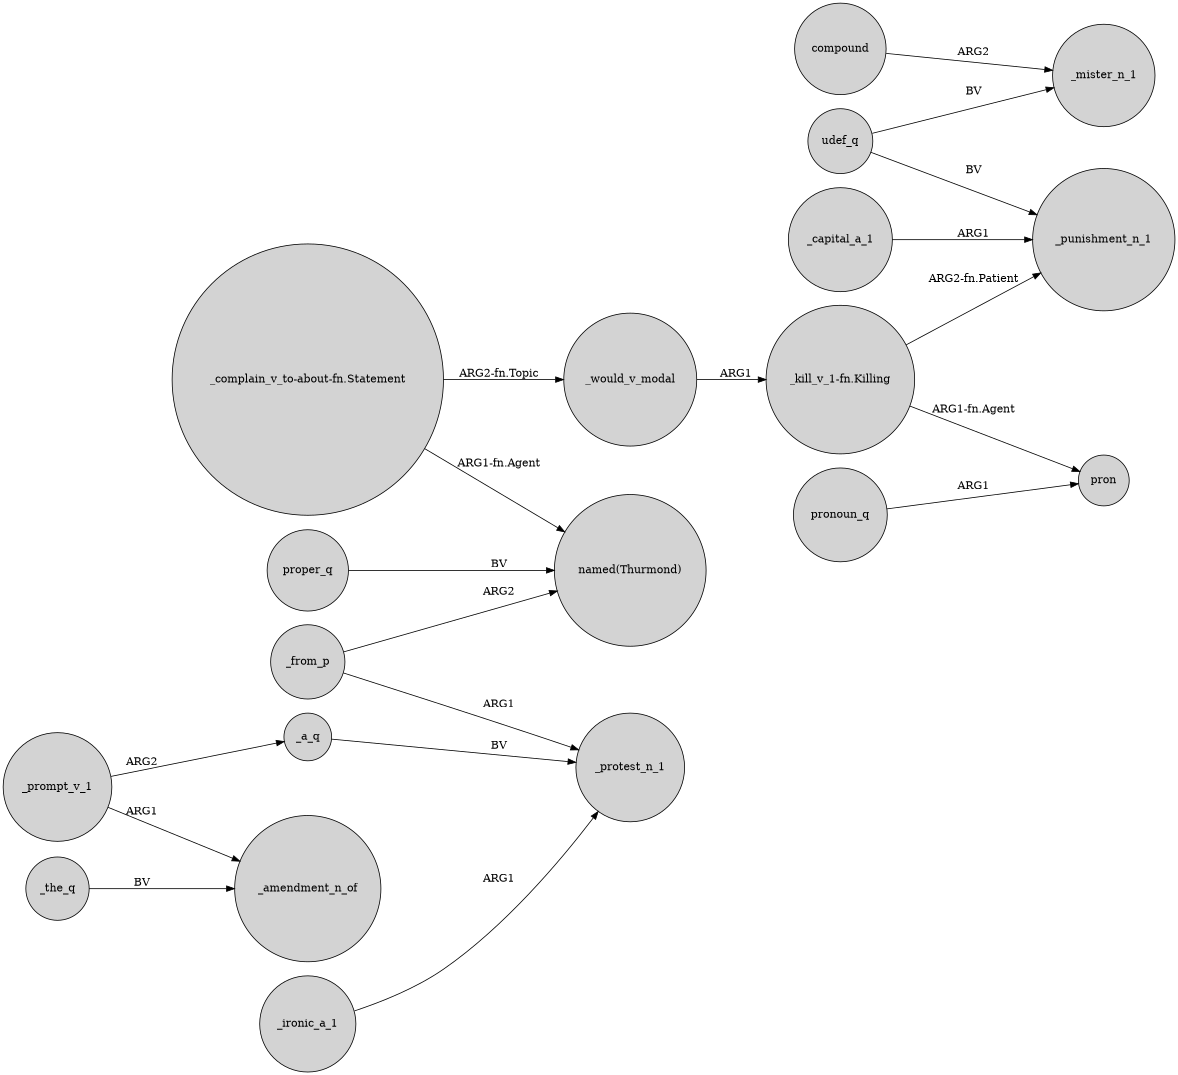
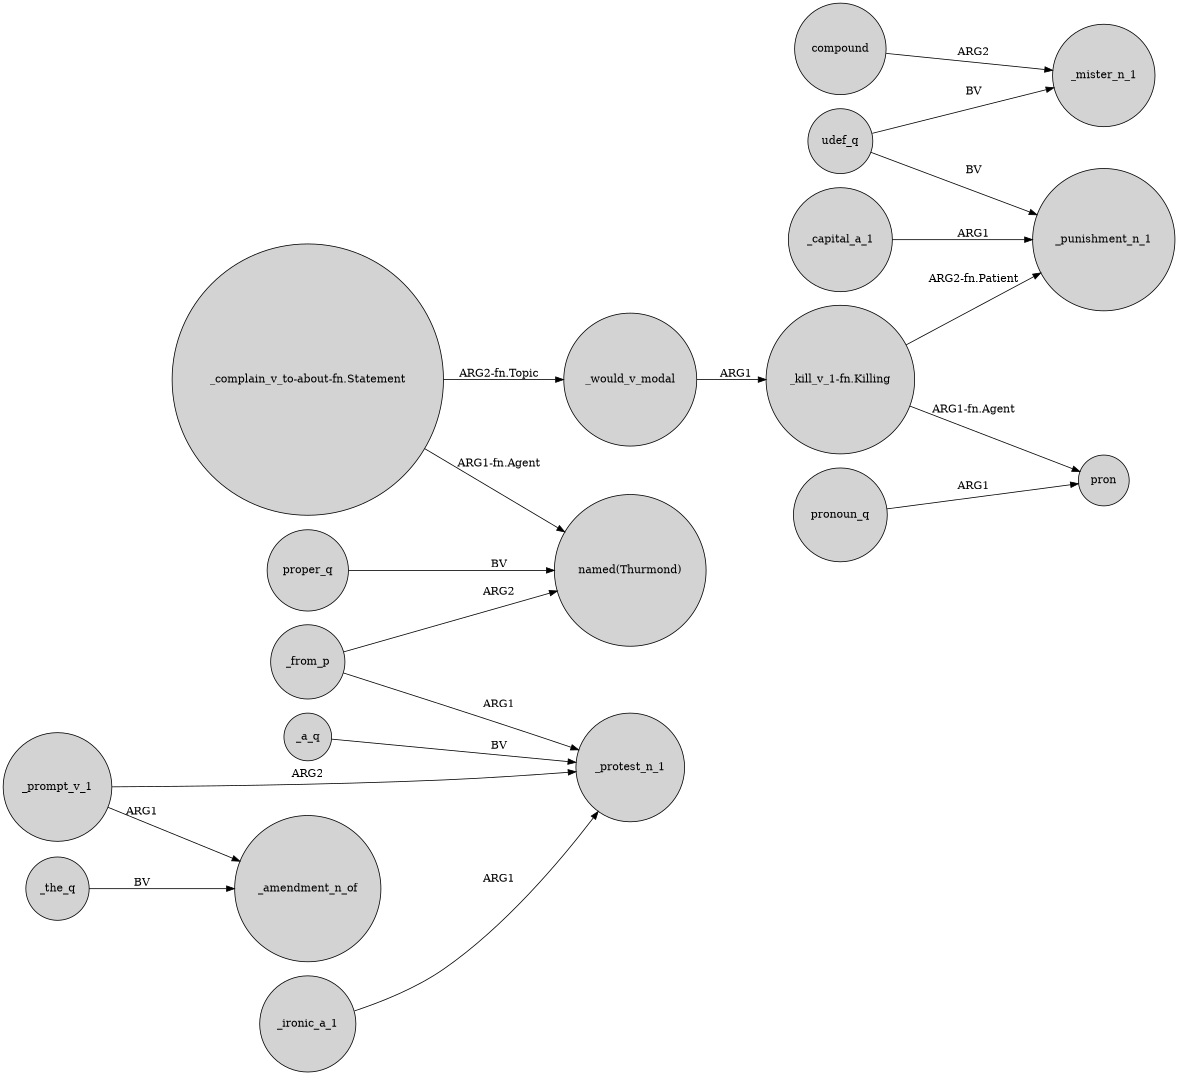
(194, 760) -> (340, 783)
